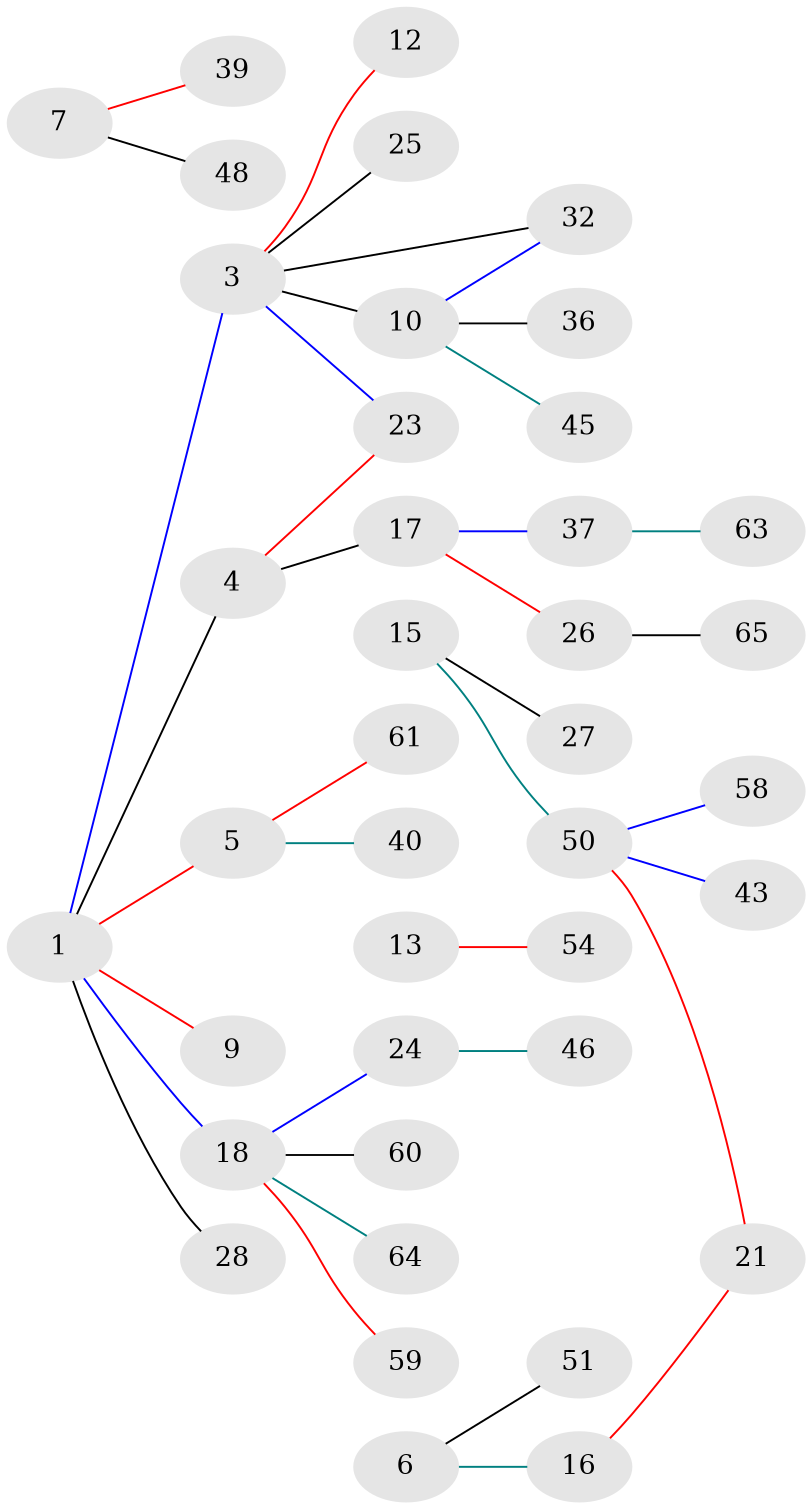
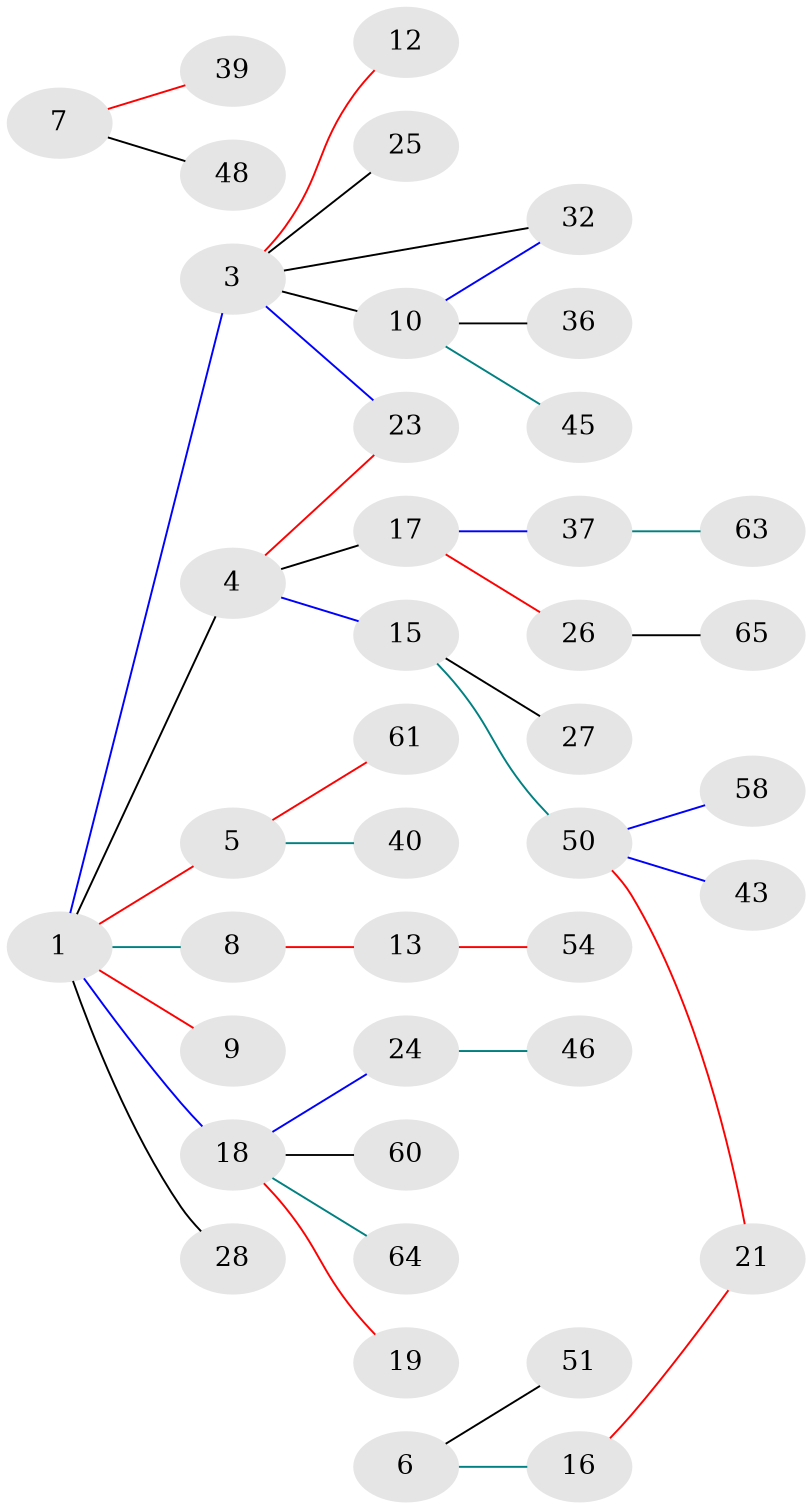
none -> (320, 609)
none -> (233, 947)
(406, 1363) -> (406, 1363)
